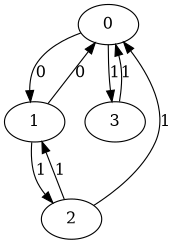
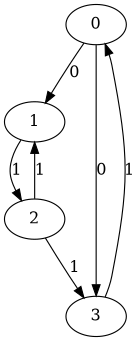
(115, 73) -> (102, 171)
(68, 78) -> none
(157, 138) -> (61, 263)
